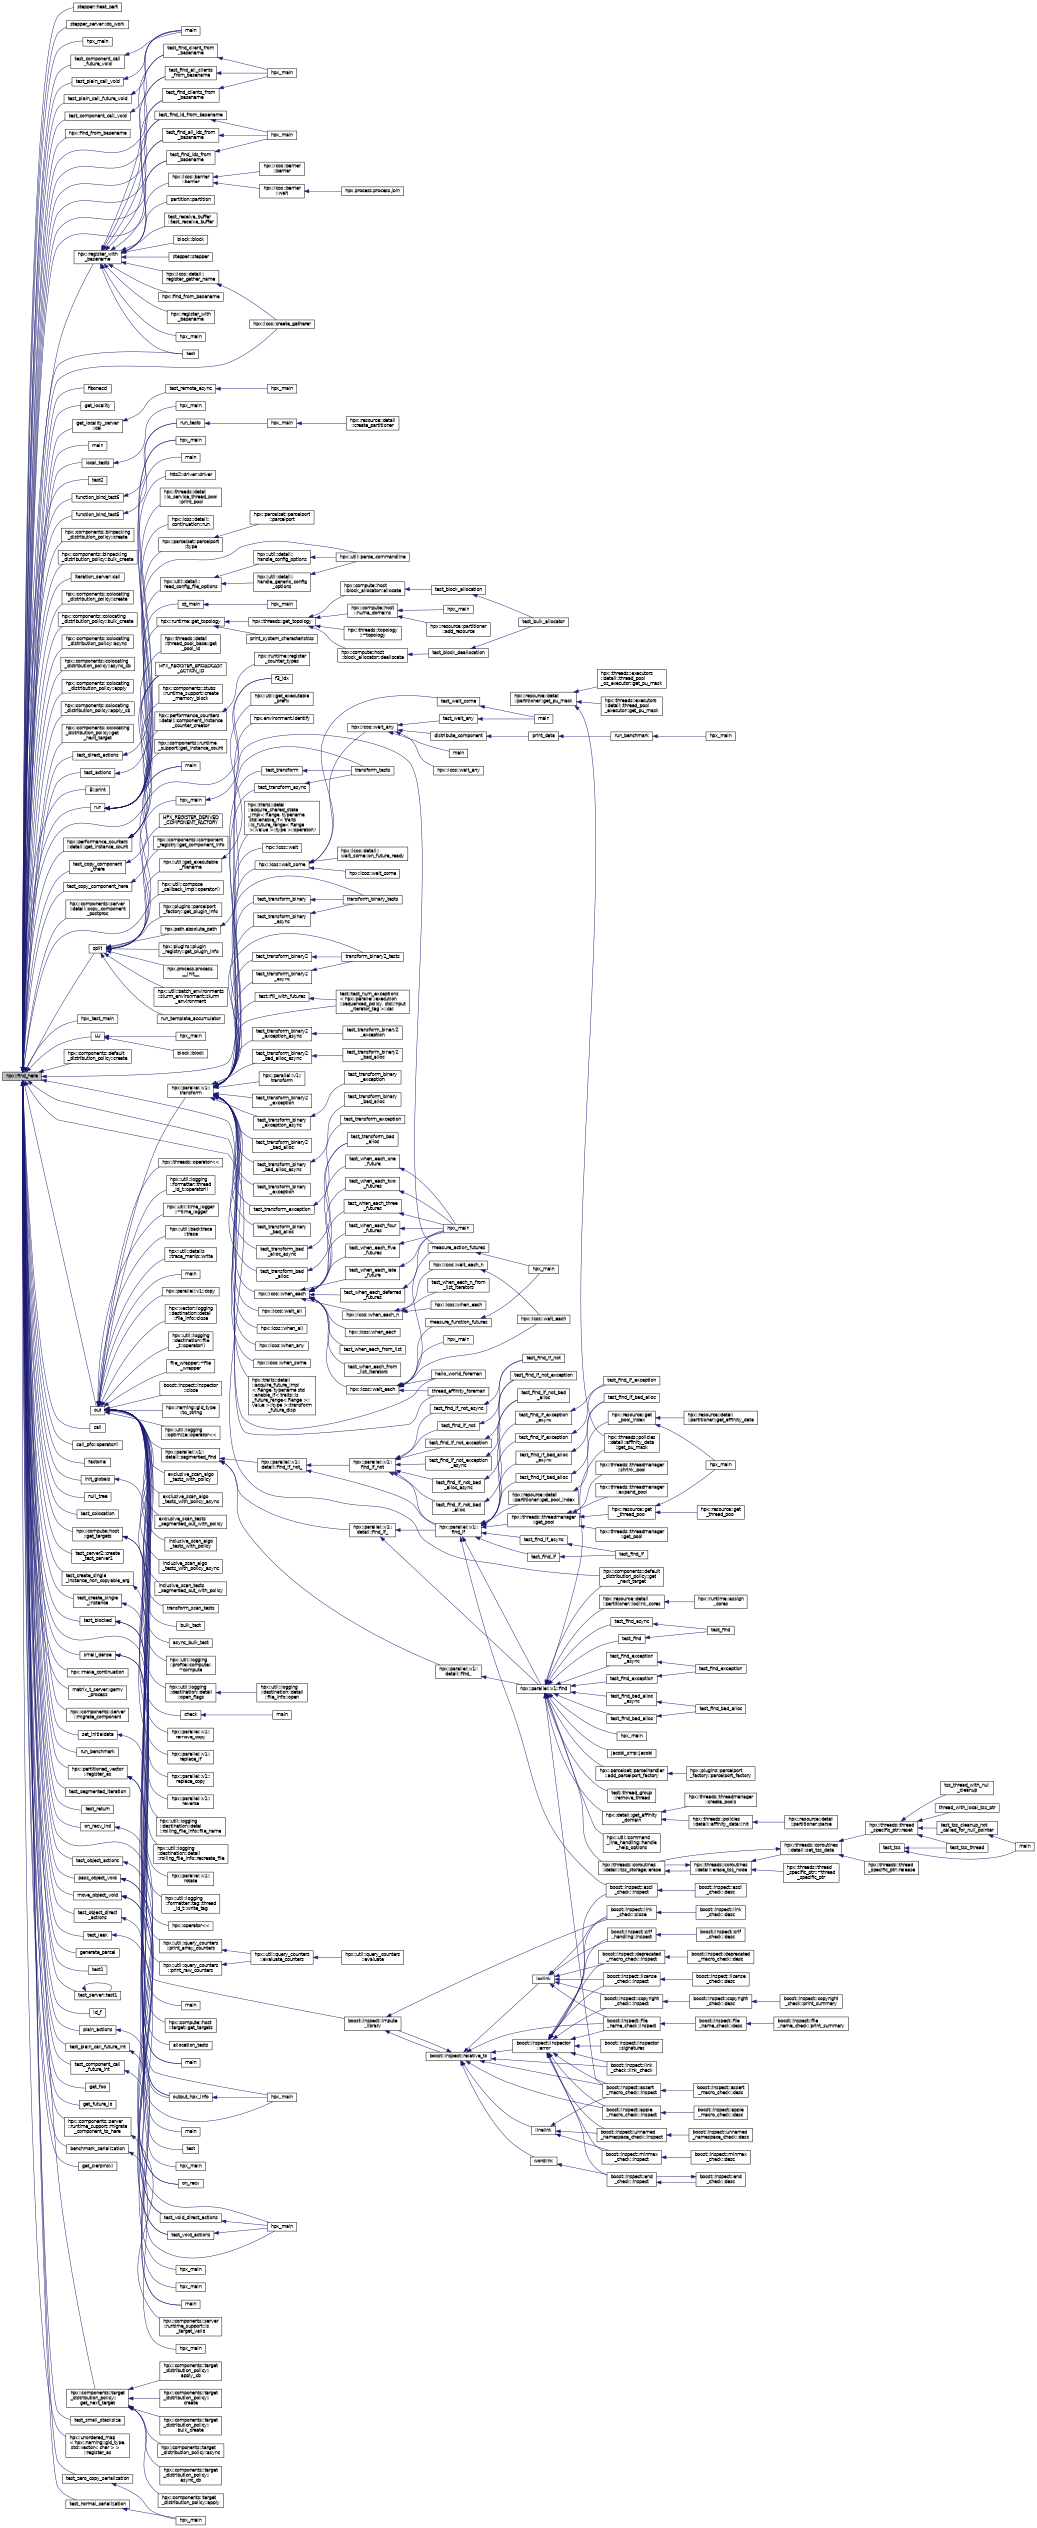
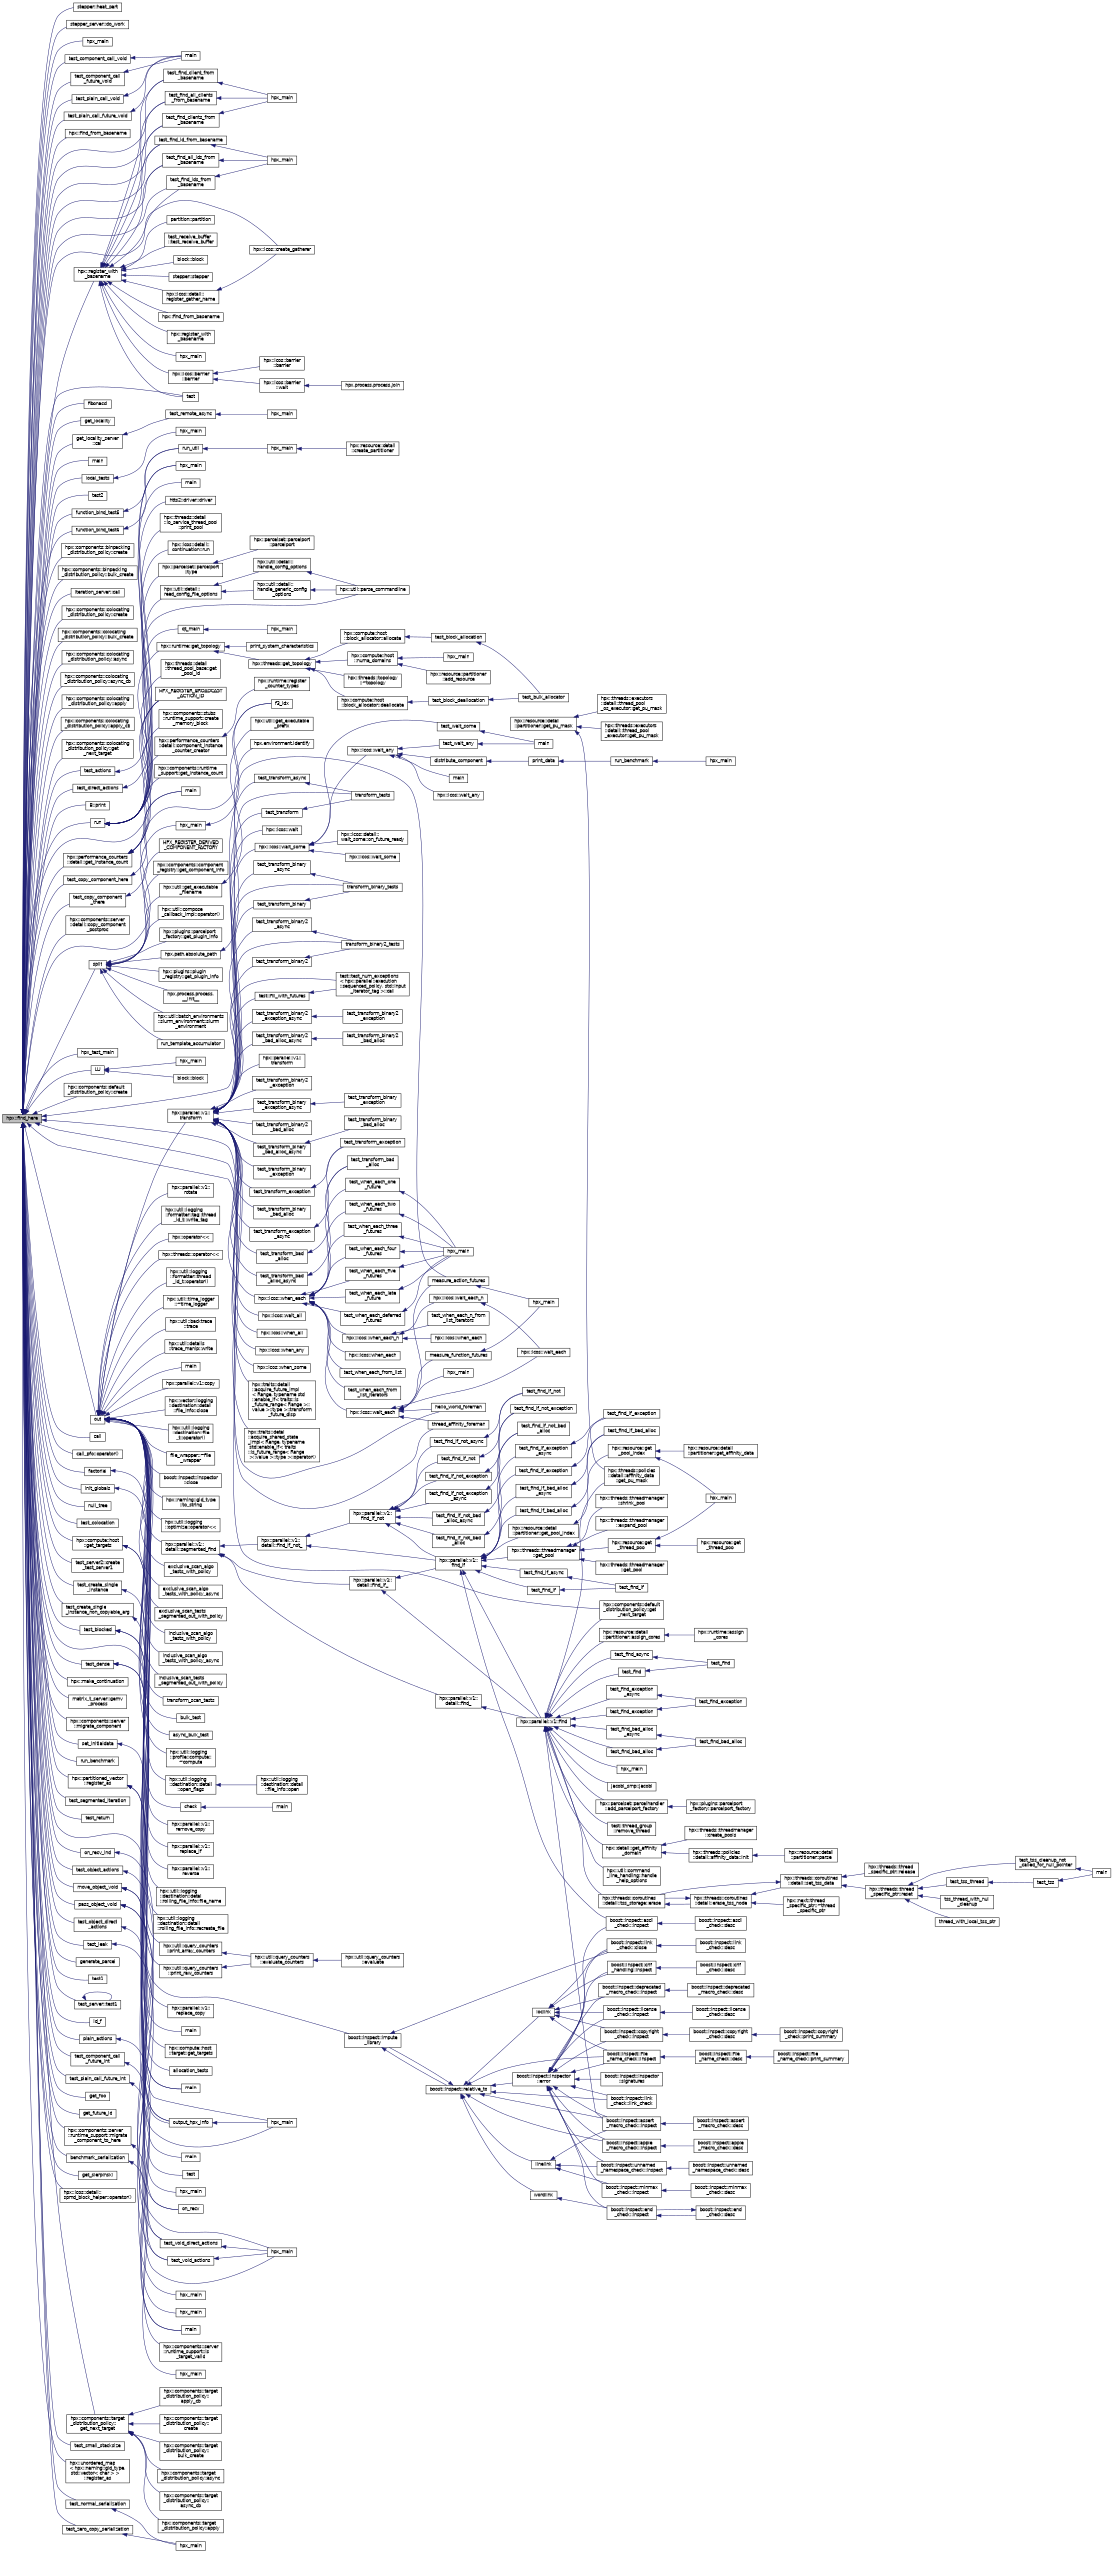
(191, 423) -> (191, 449)
none -> (282, 1234)
(146, 1587) -> (147, 1735)
(632, 1602) -> (632, 1635)
(98, 1655) -> (98, 1665)
(928, 1848) -> (1013, 1883)
(811, 1873) -> (811, 1906)
none -> (98, 2195)
